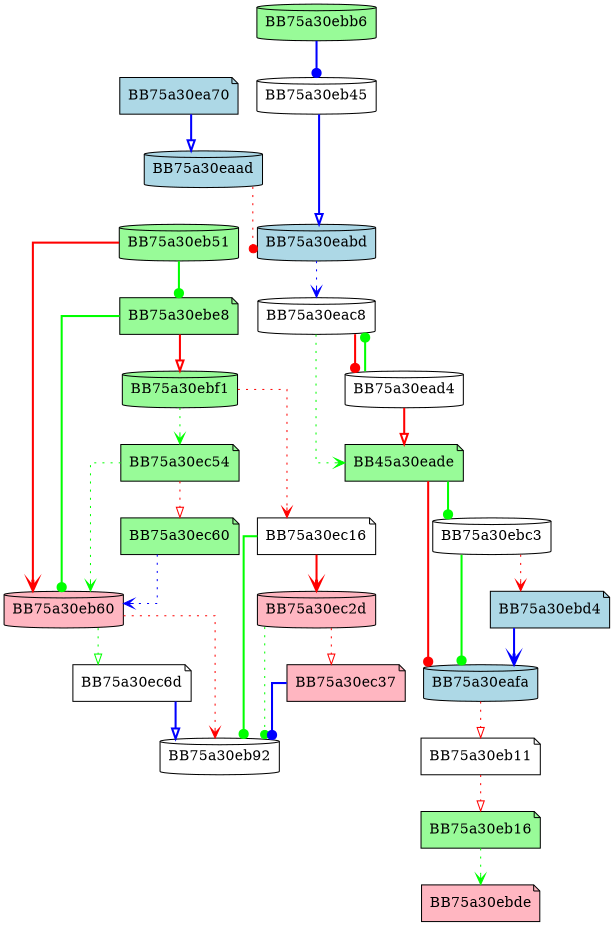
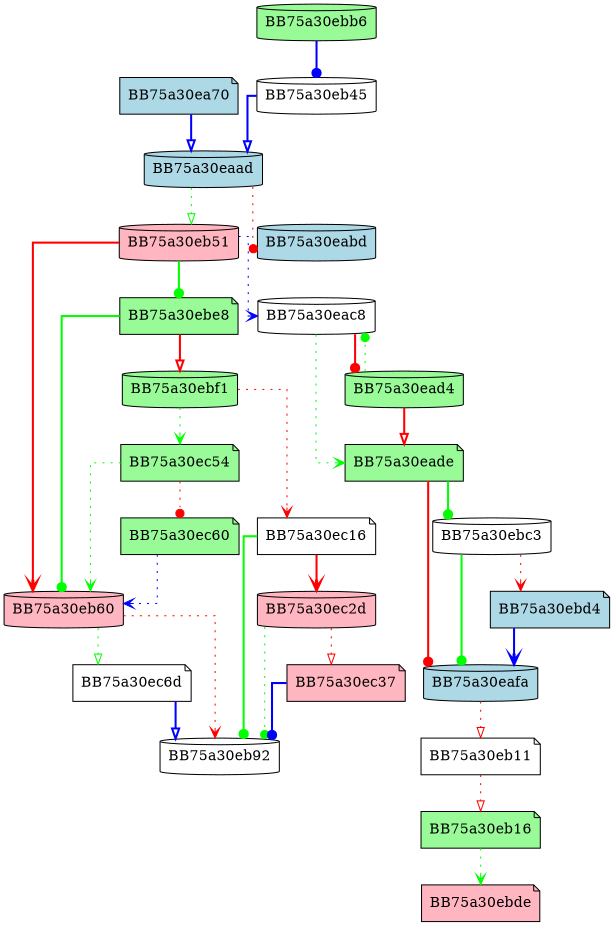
(319, 164) -> (247, 114)
none -> (191, 201)
(179, 243) -> (179, 243)
(317, 274) -> (248, 272)
(365, 356) -> (365, 356)
(404, 389) -> (404, 389)
(404, 463) -> (404, 463)
(180, 494) -> (180, 494)
